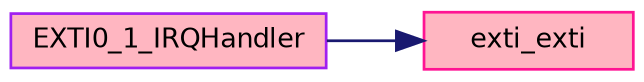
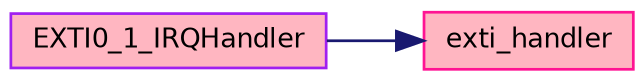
(529, 41) -> (529, 41)
